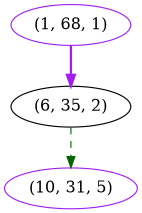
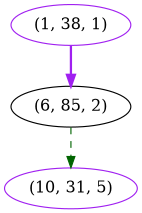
(71, 25) -> (71, 25)
(71, 107) -> (71, 107)
